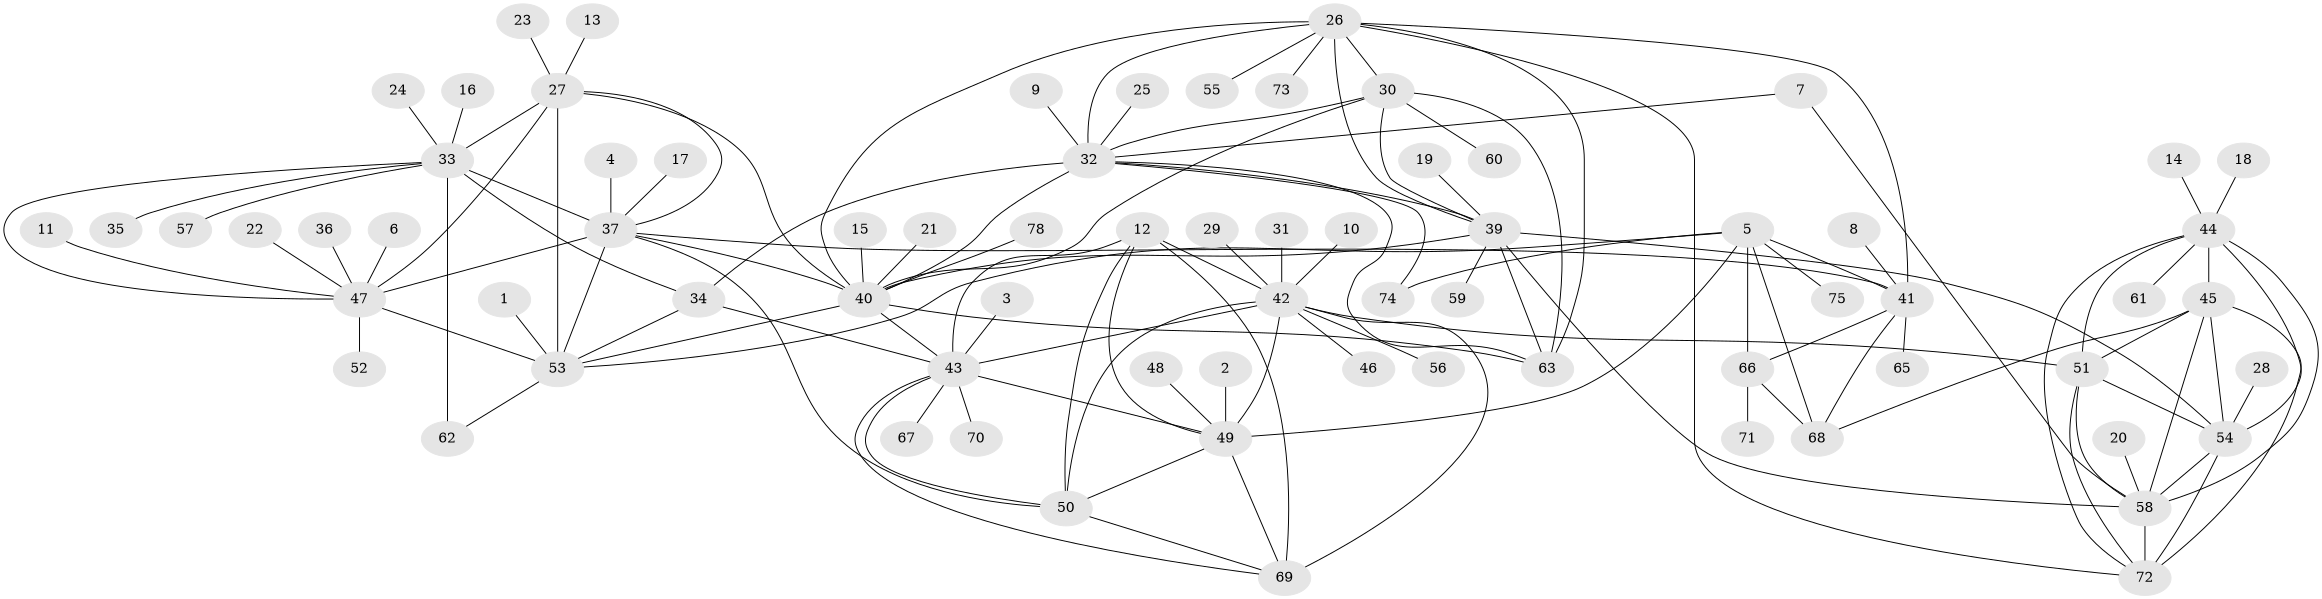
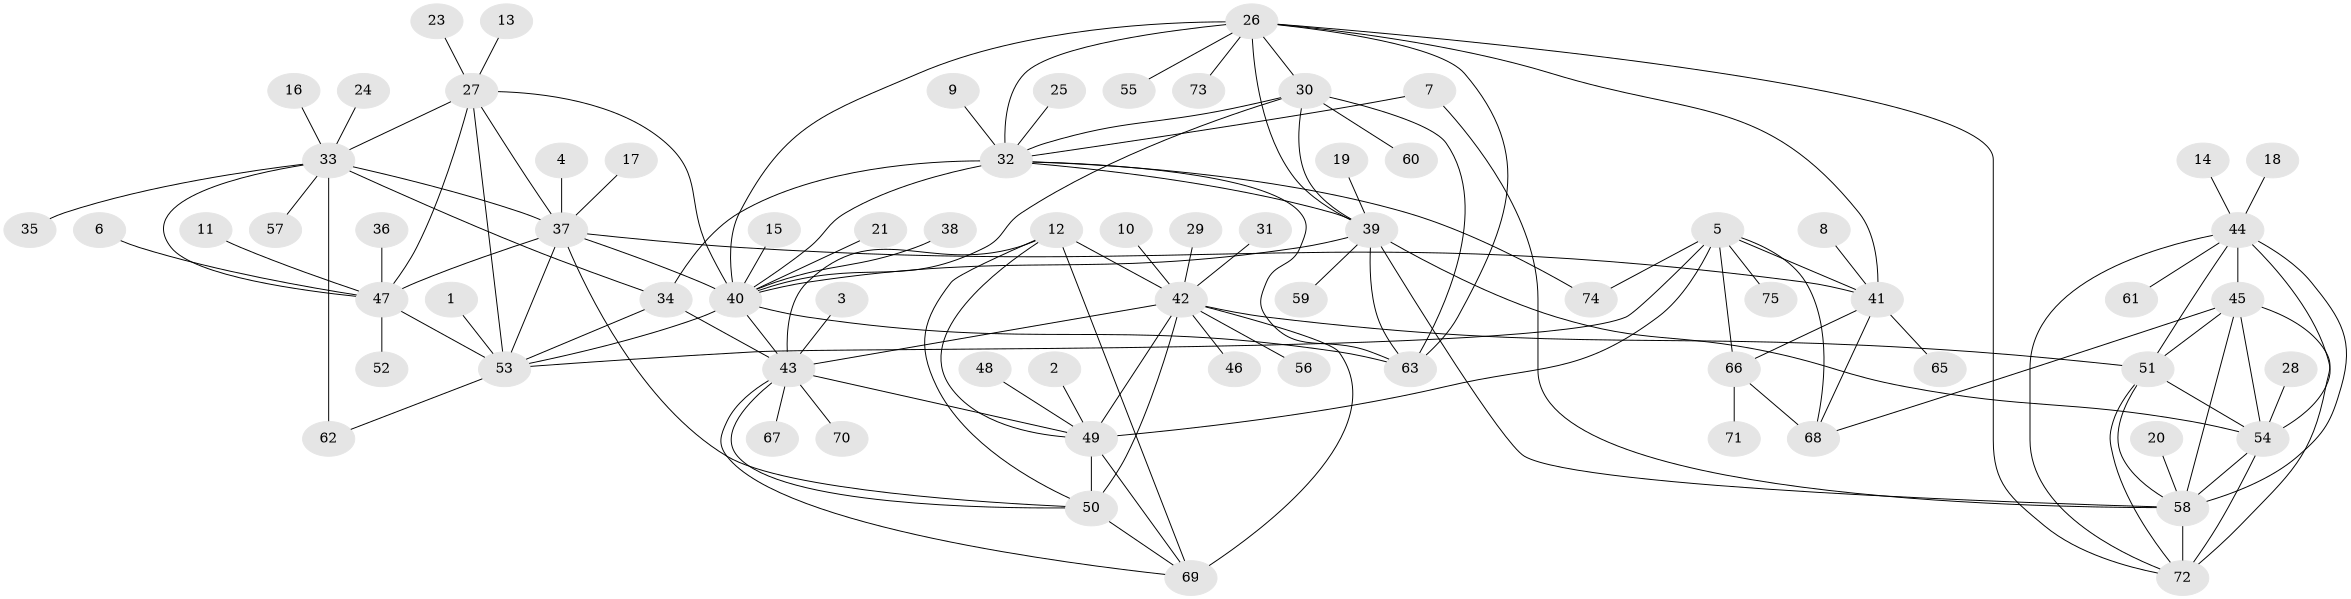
(255, 230) -> none
(1036, 230) -> (950, 230)
